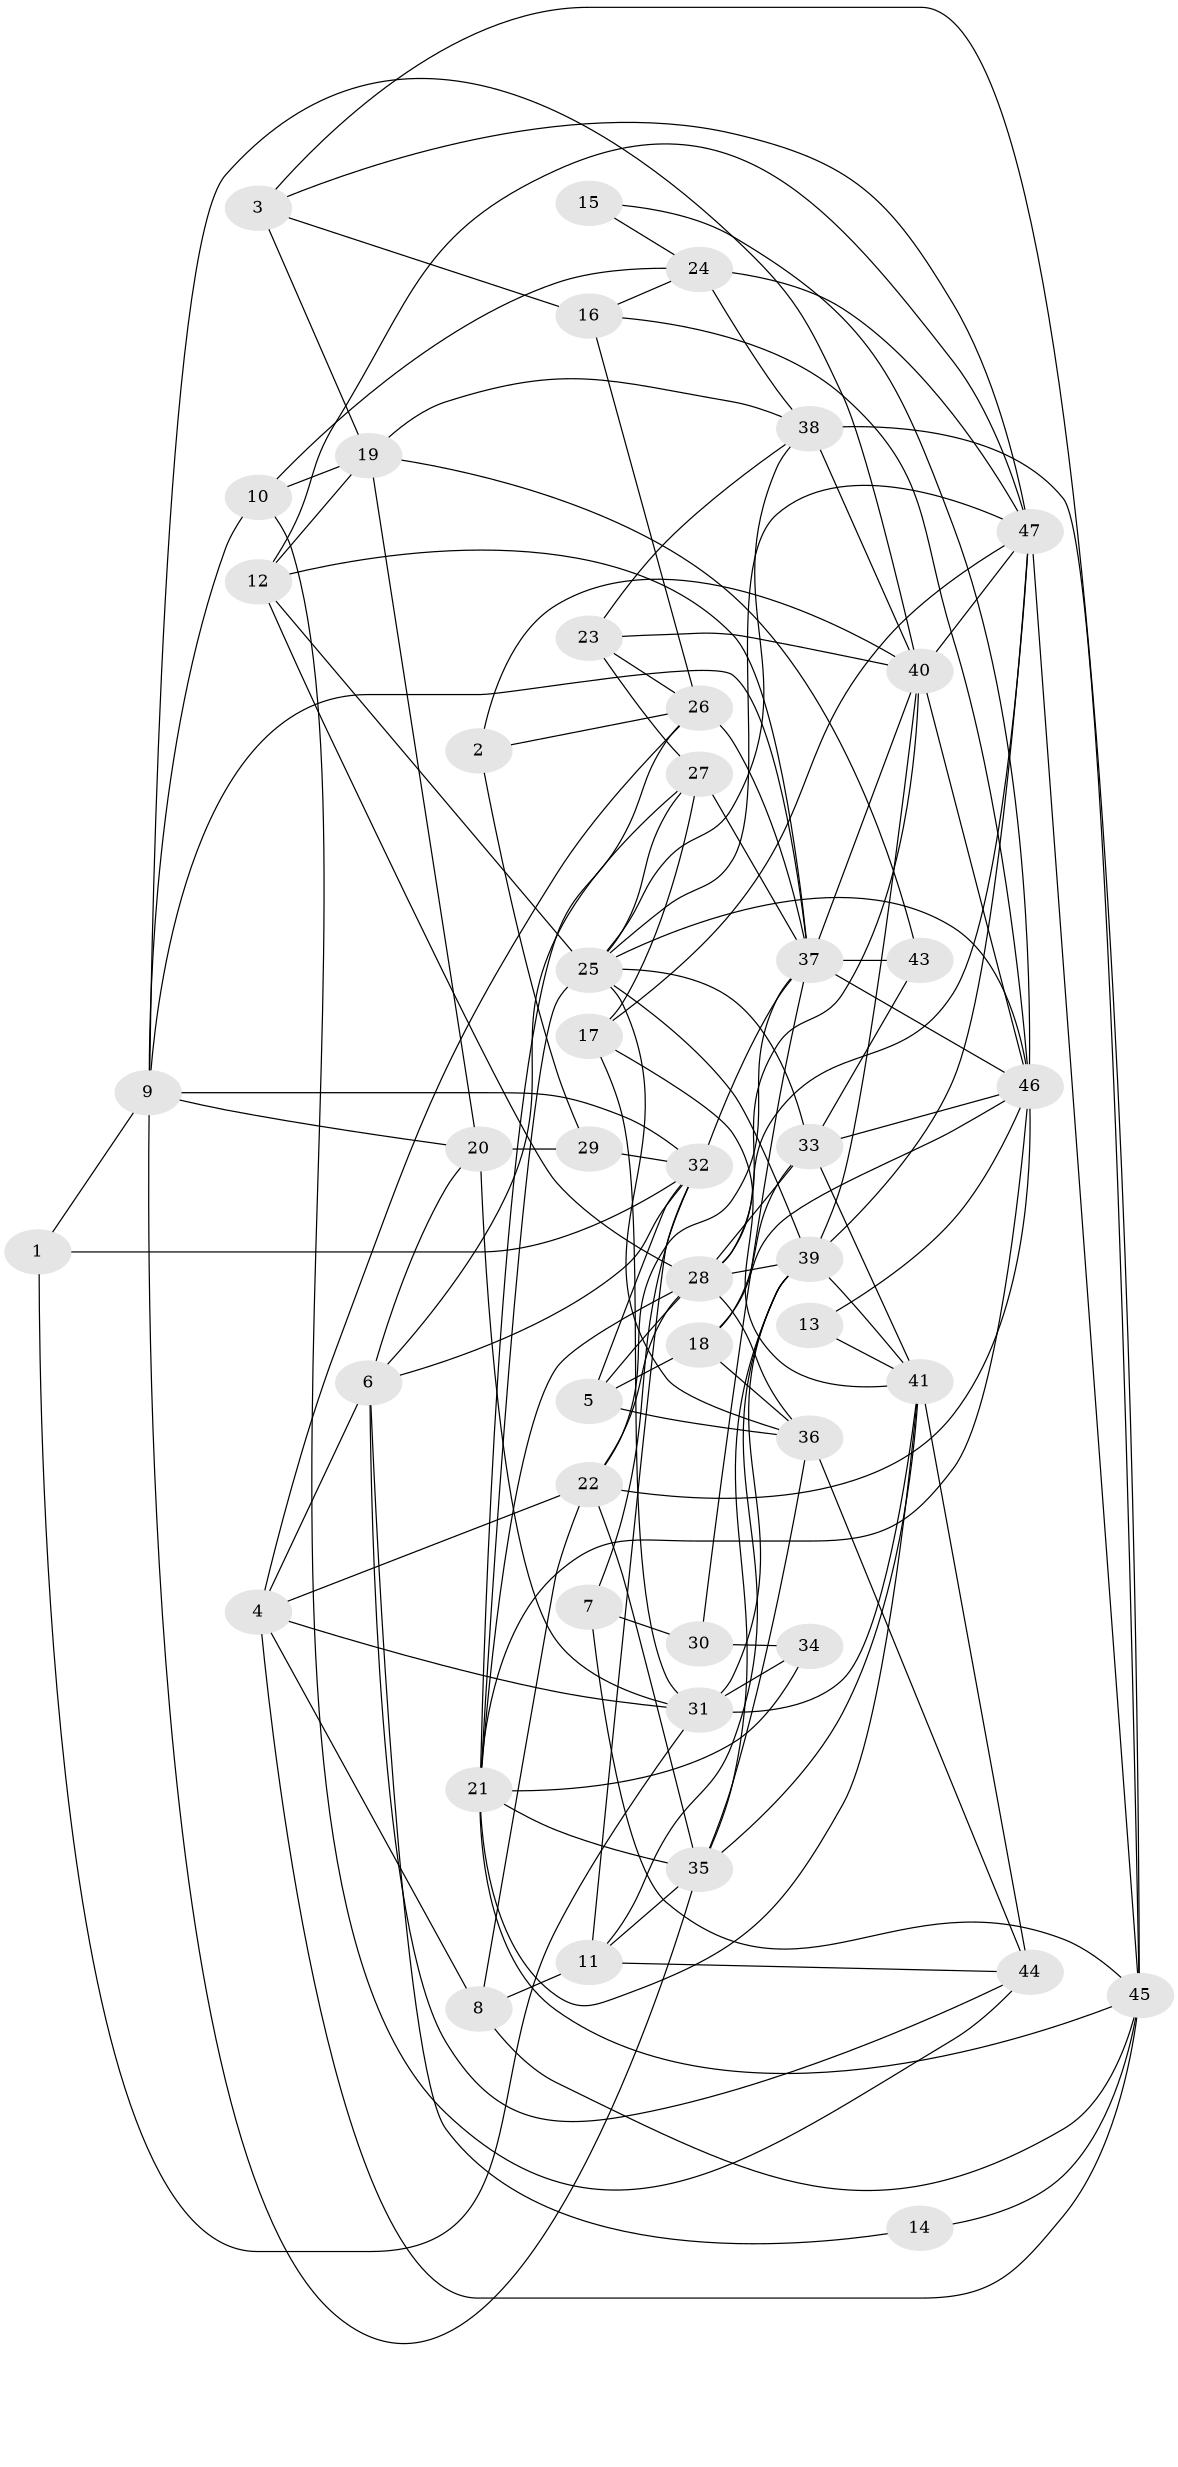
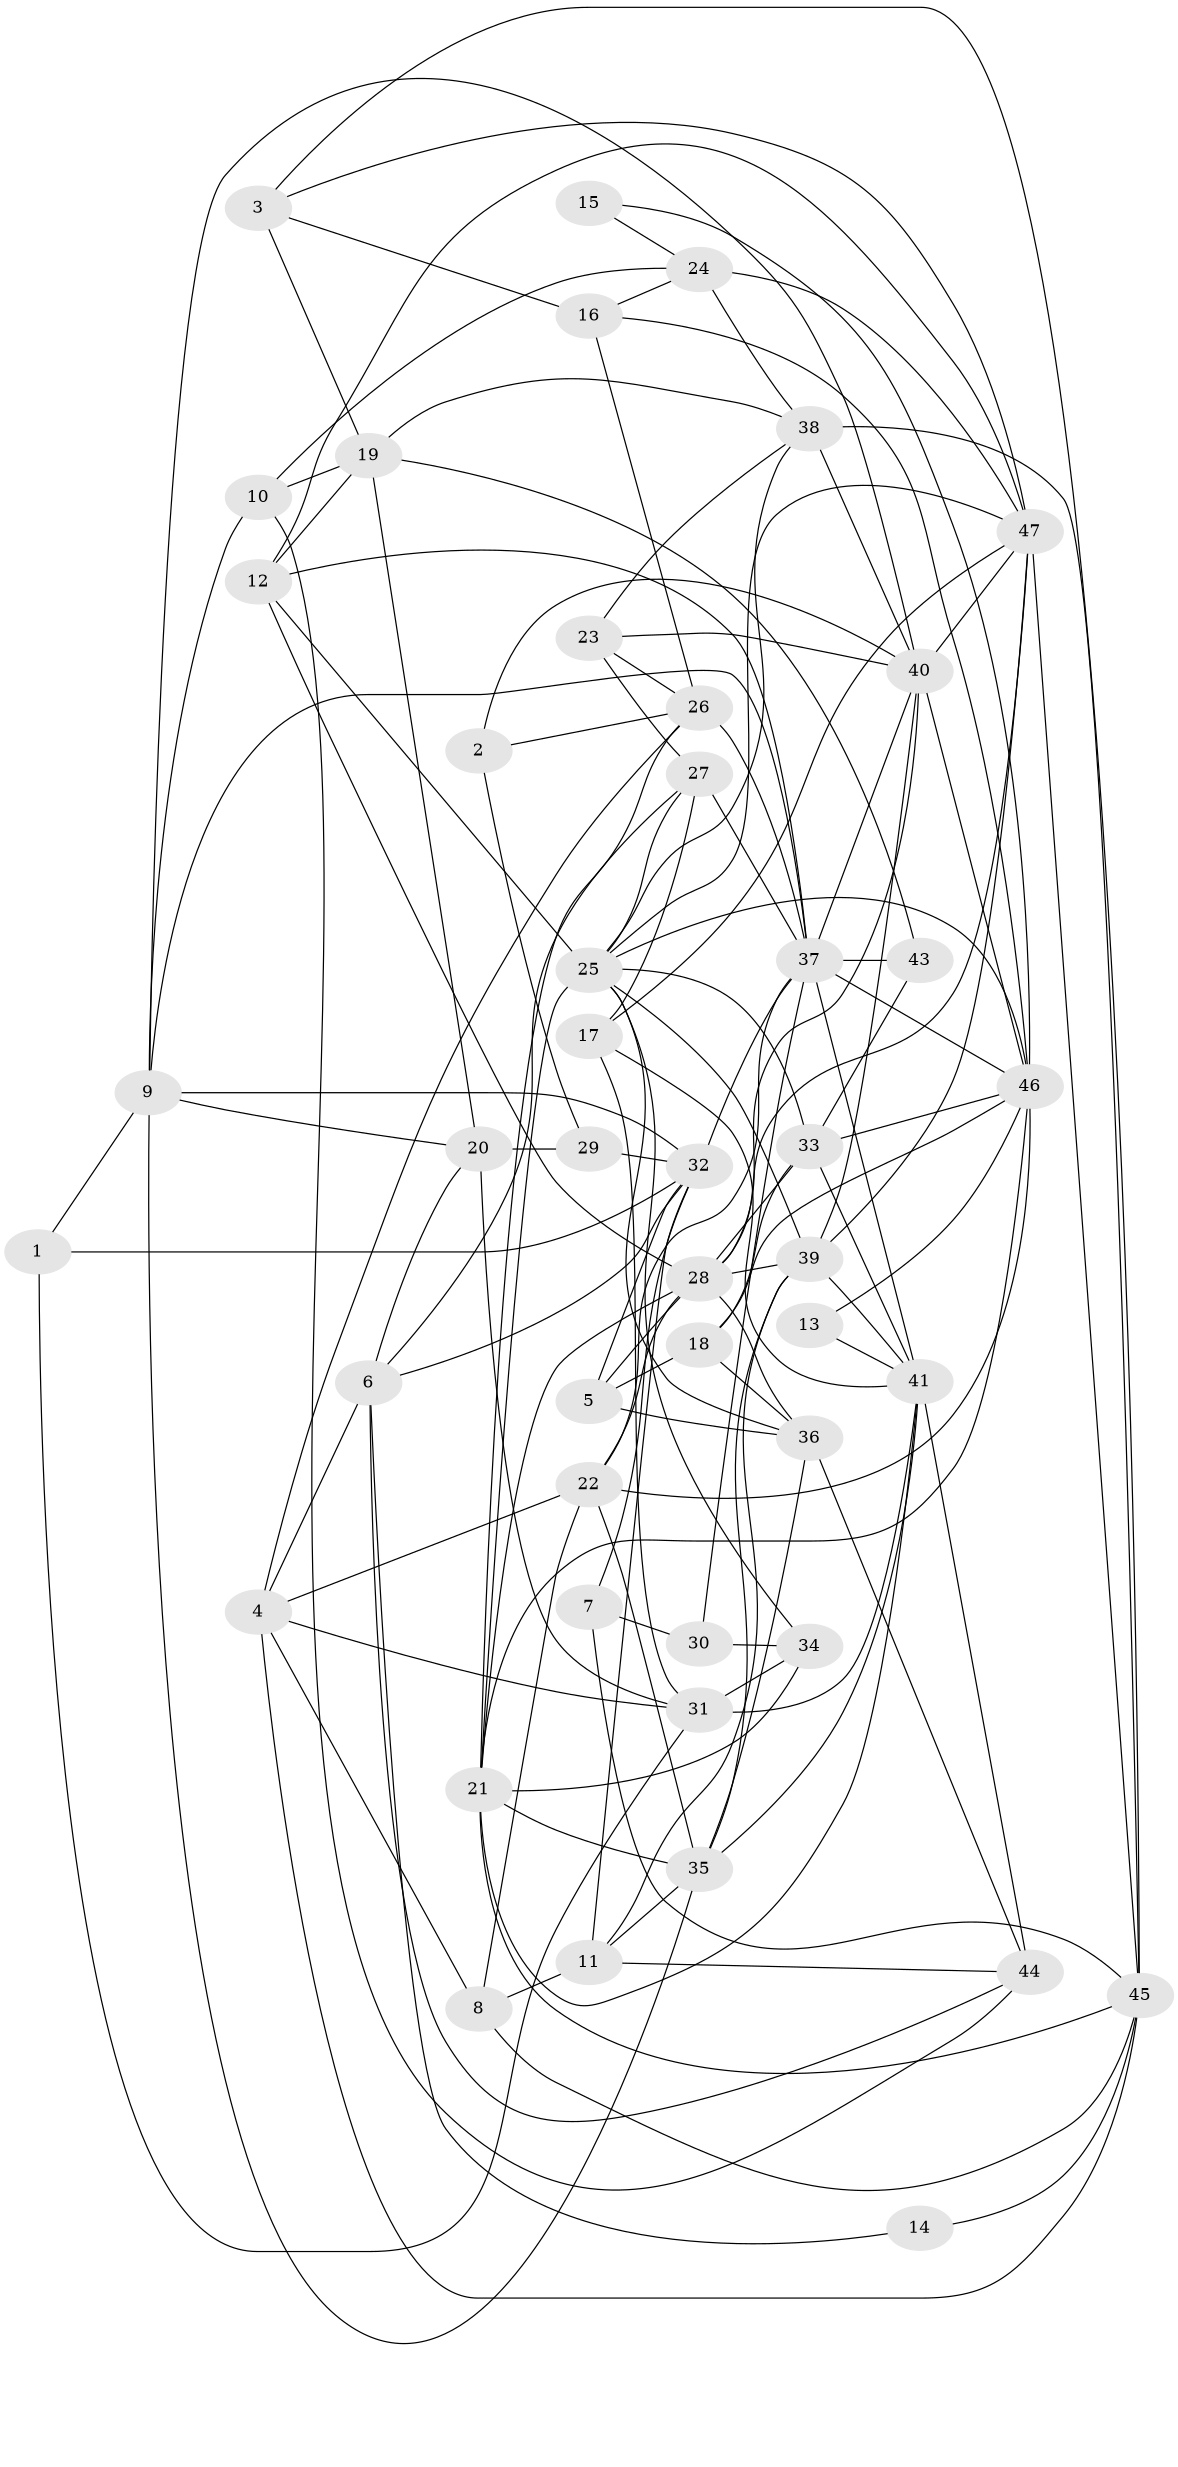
none -> (862, 1162)
none -> (659, 1389)
(755, 1485) -> none
